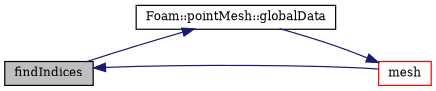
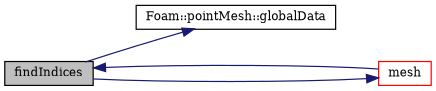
(324, 42) -> (230, 82)
